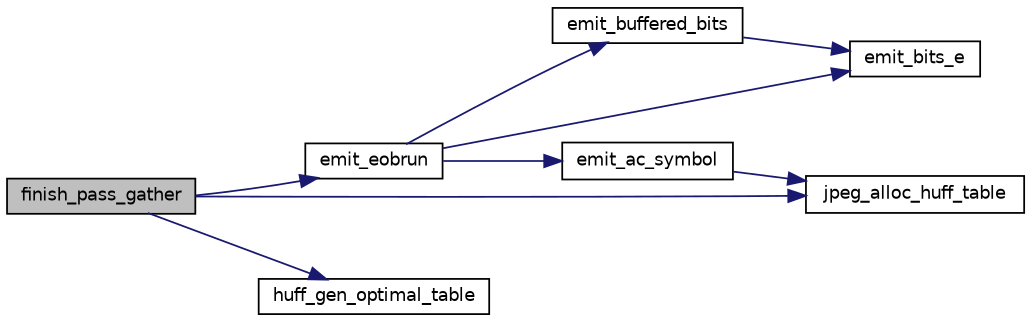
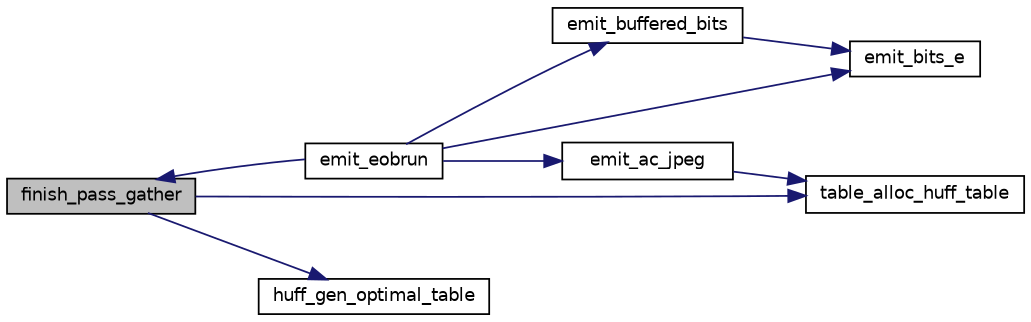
(648, 161) -> (648, 161)
(269, 186) -> (240, 166)
(915, 194) -> (915, 194)
